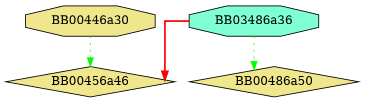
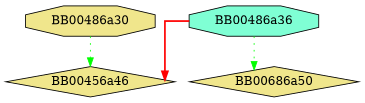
(90, 21) -> (90, 21)
(254, 21) -> (254, 21)
(274, 82) -> (274, 82)
